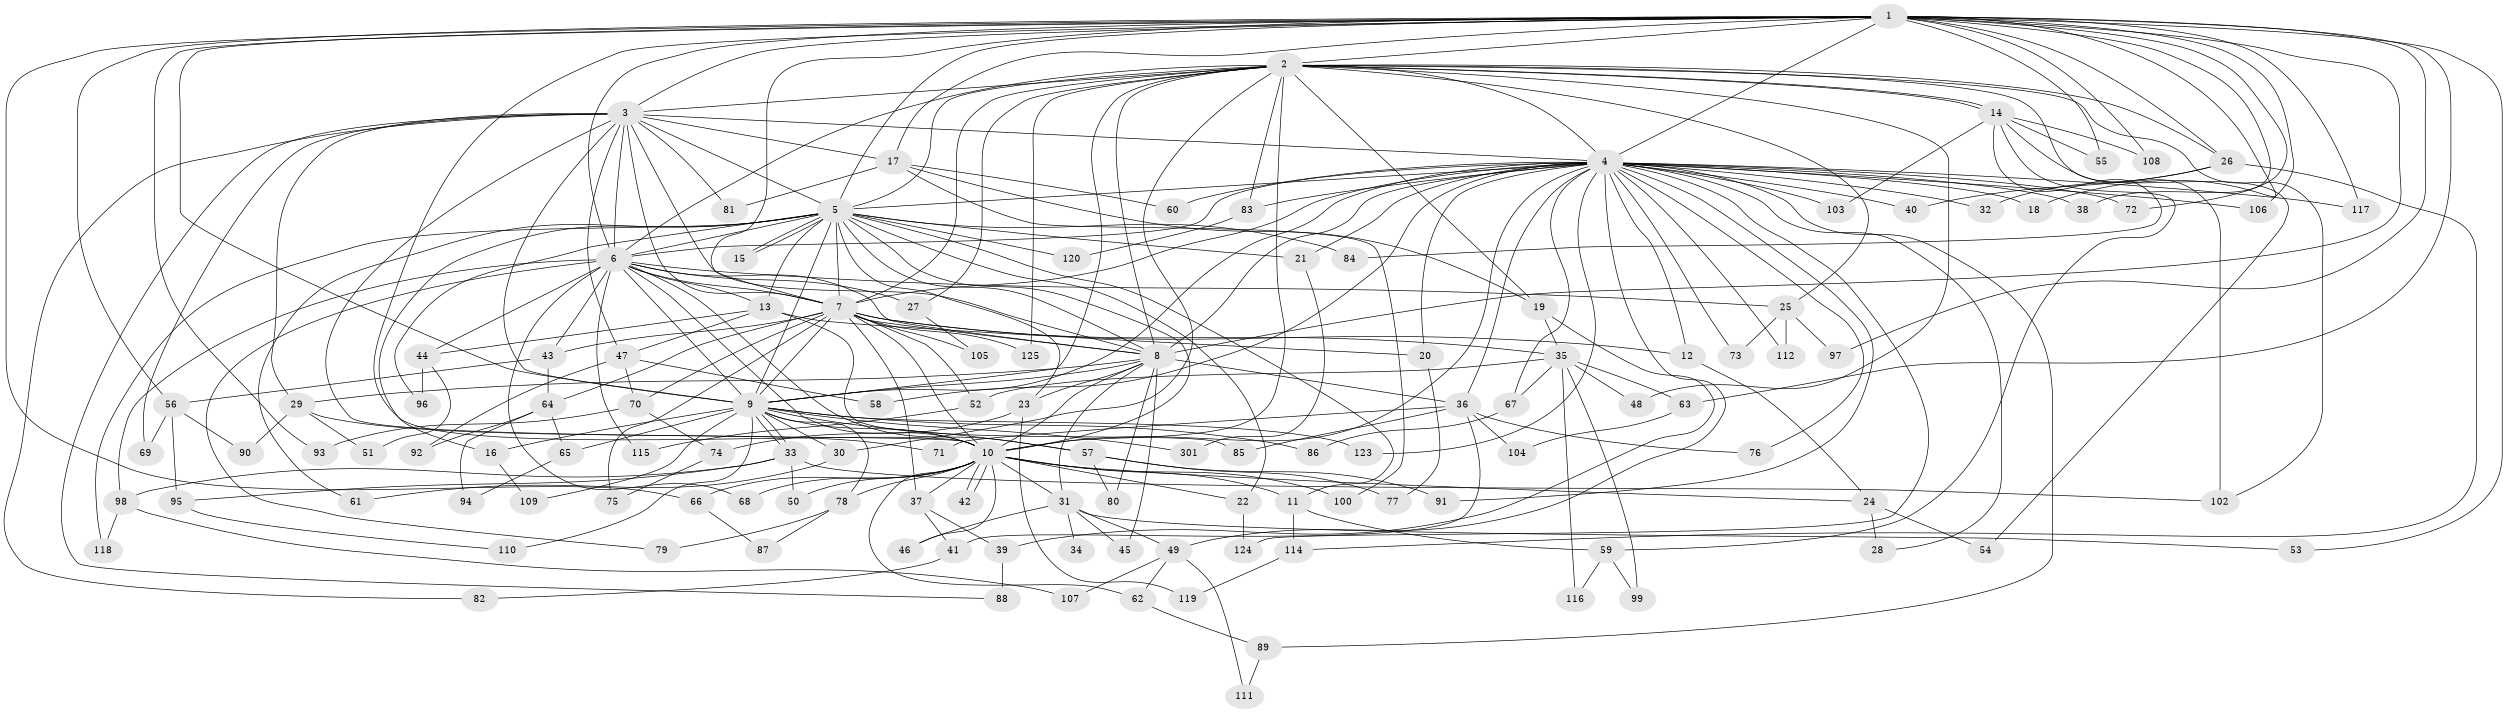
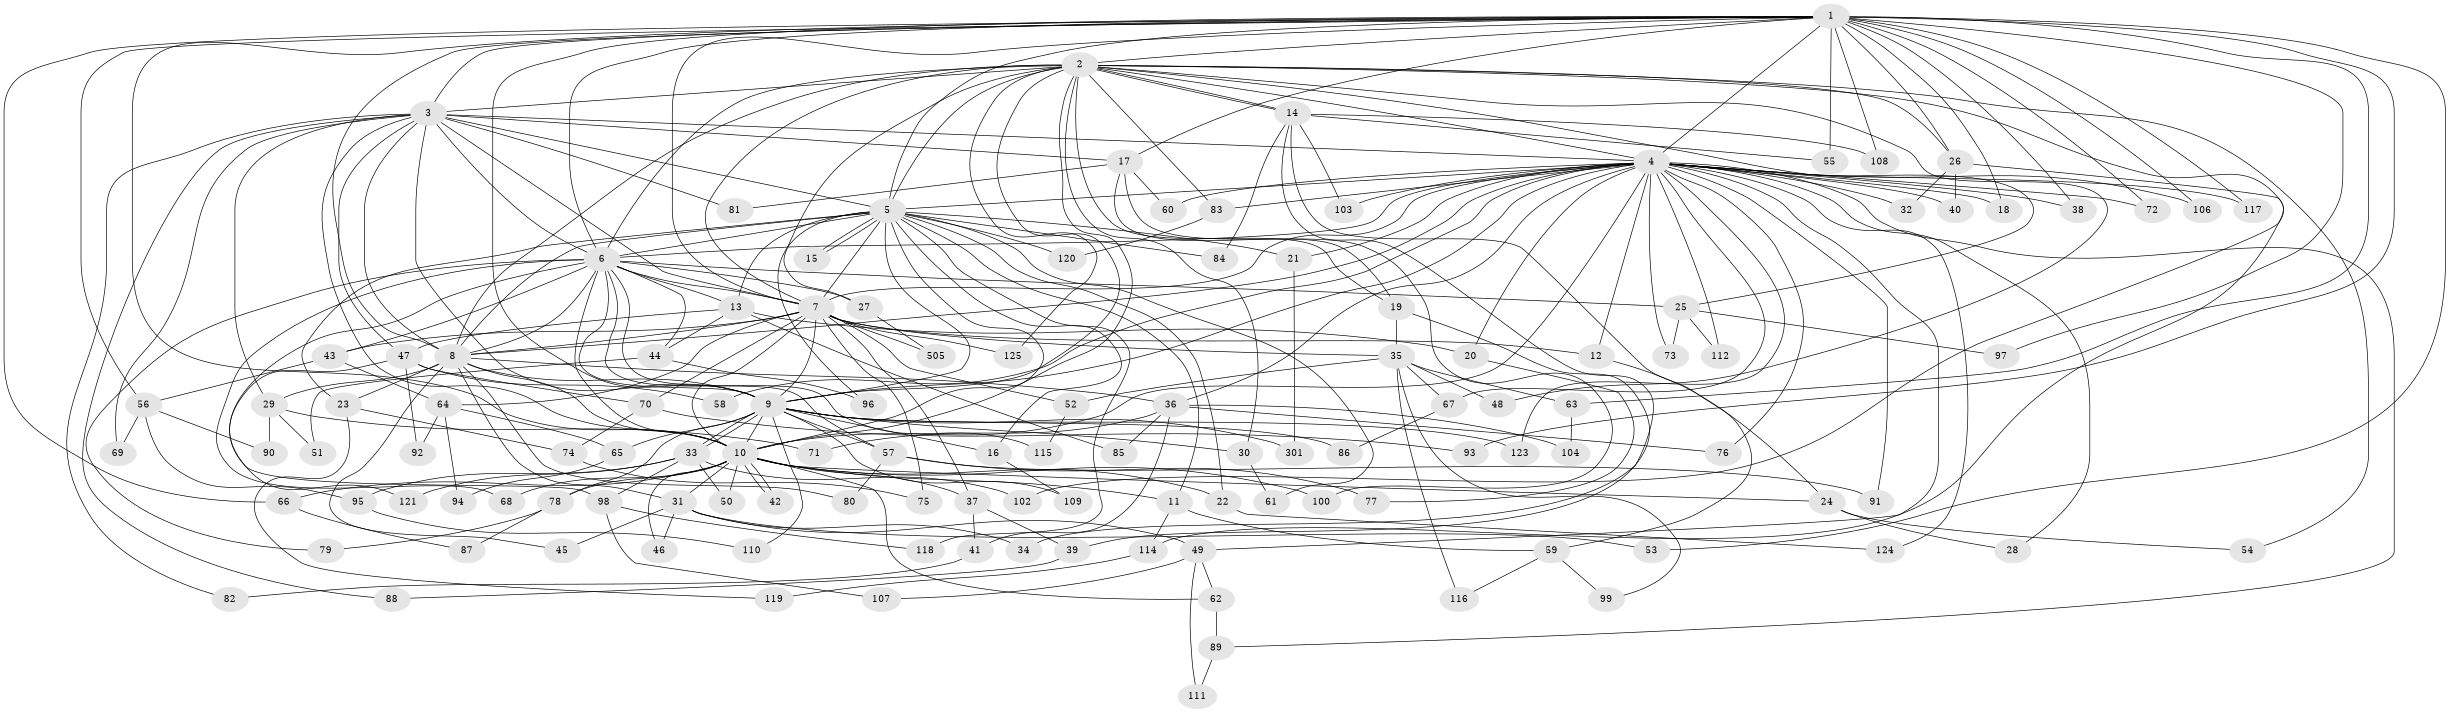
(2220, 232) -> (1597, 487)
(980, 356) -> (936, 356)
none -> (408, 502)
